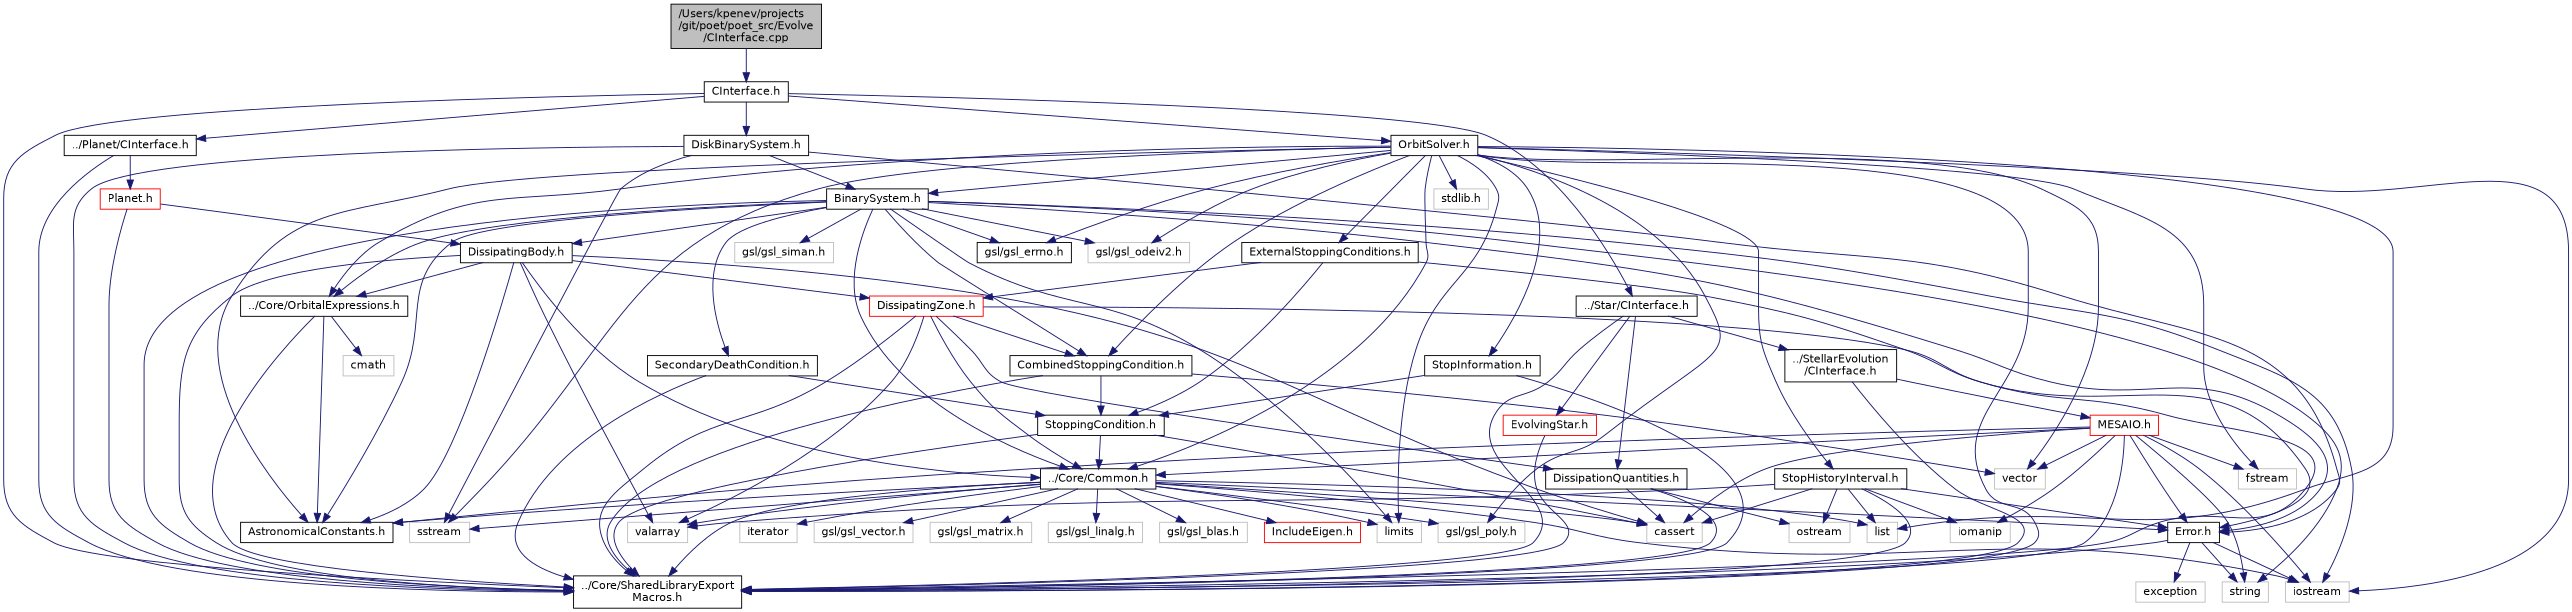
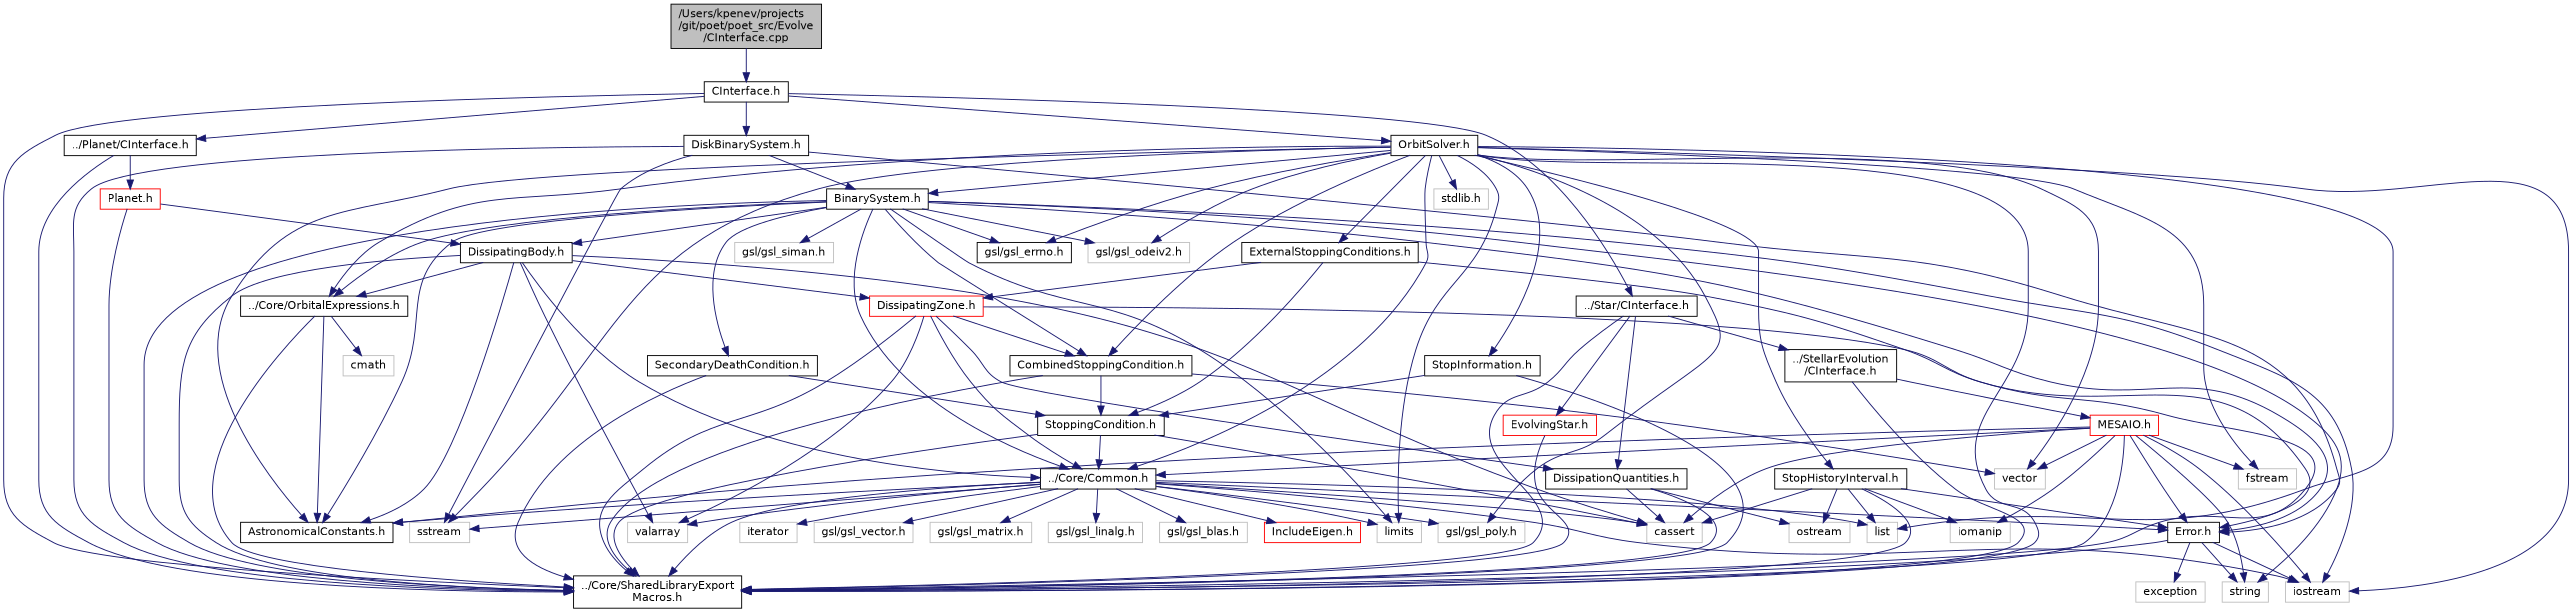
(1128, 502) -> none
